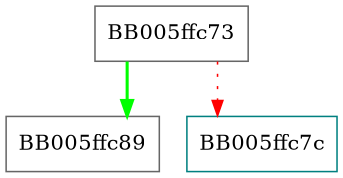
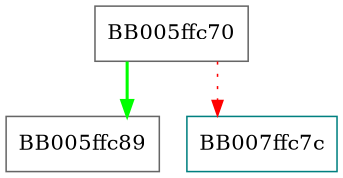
(172, 34) -> (172, 34)
(262, 144) -> (262, 144)
